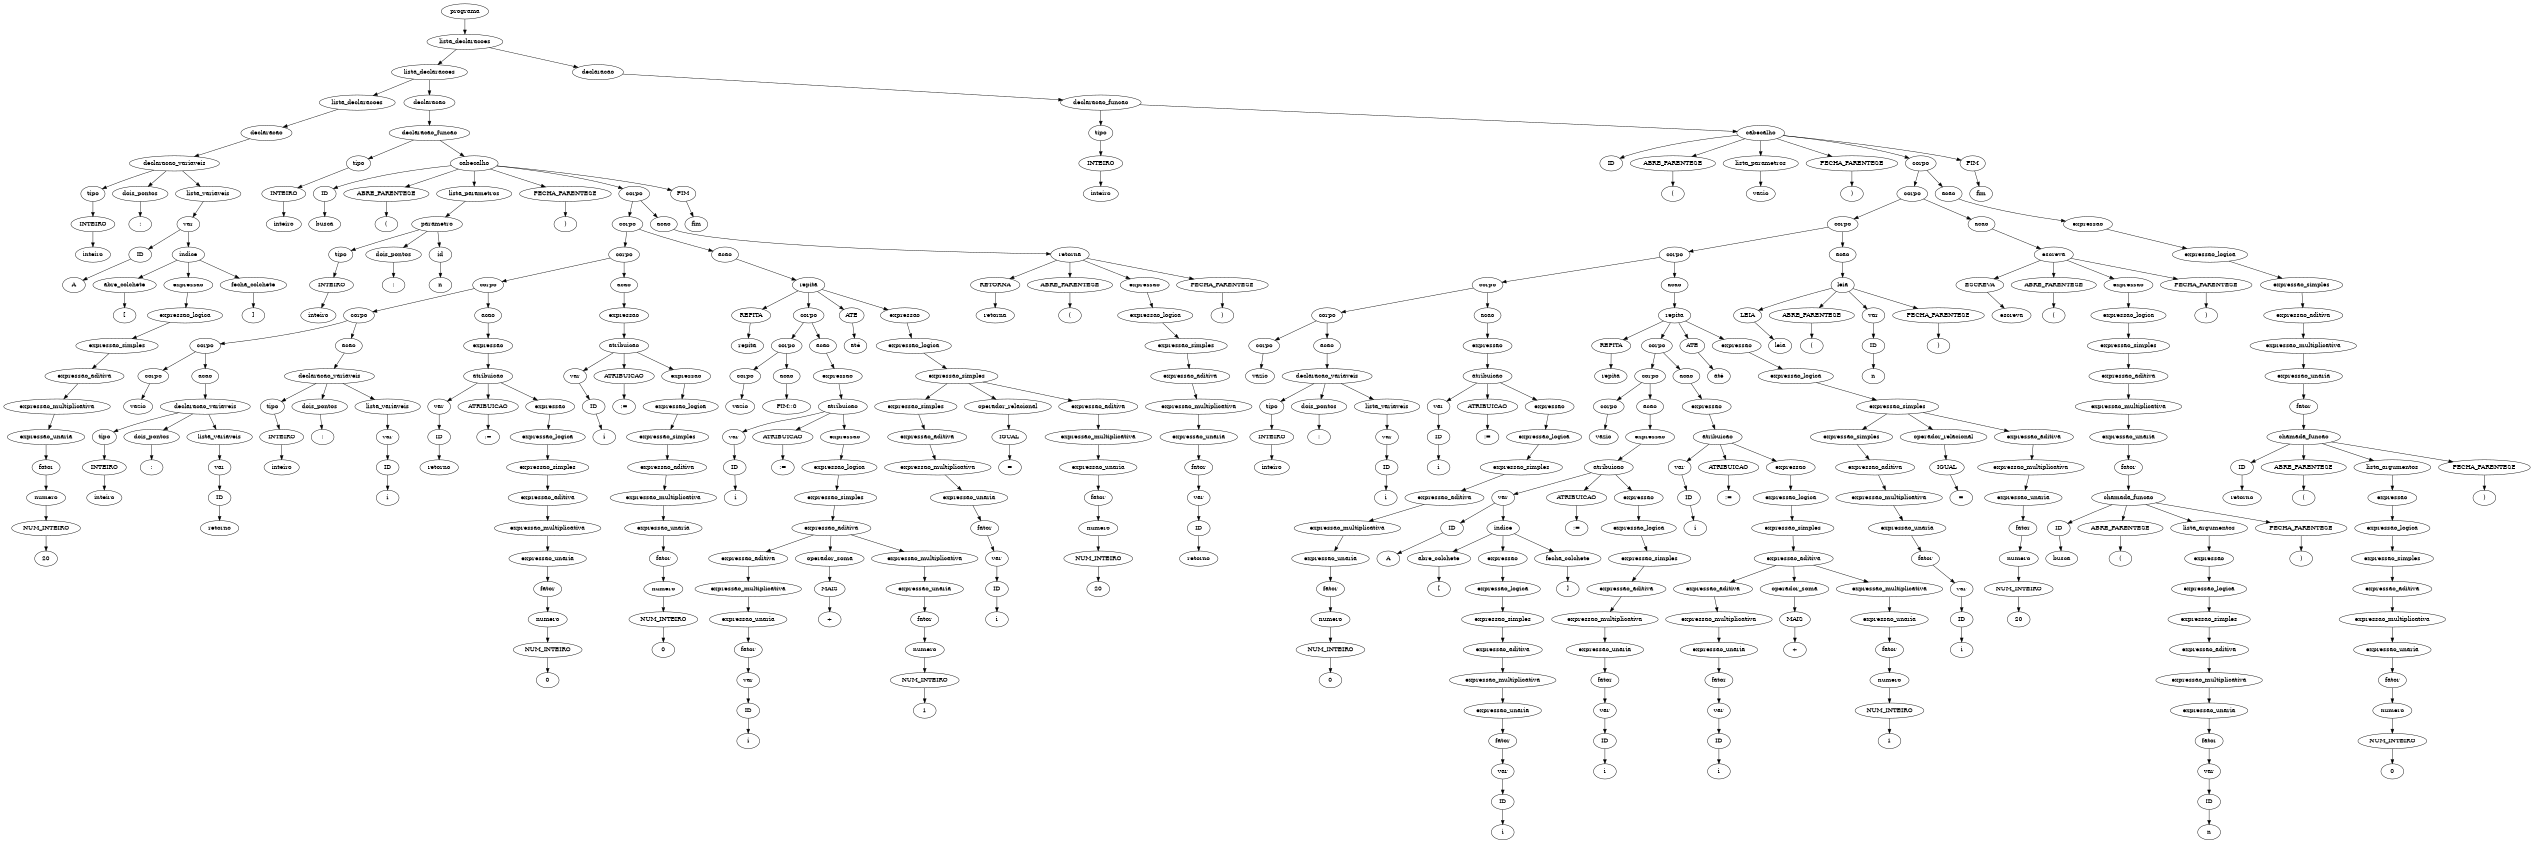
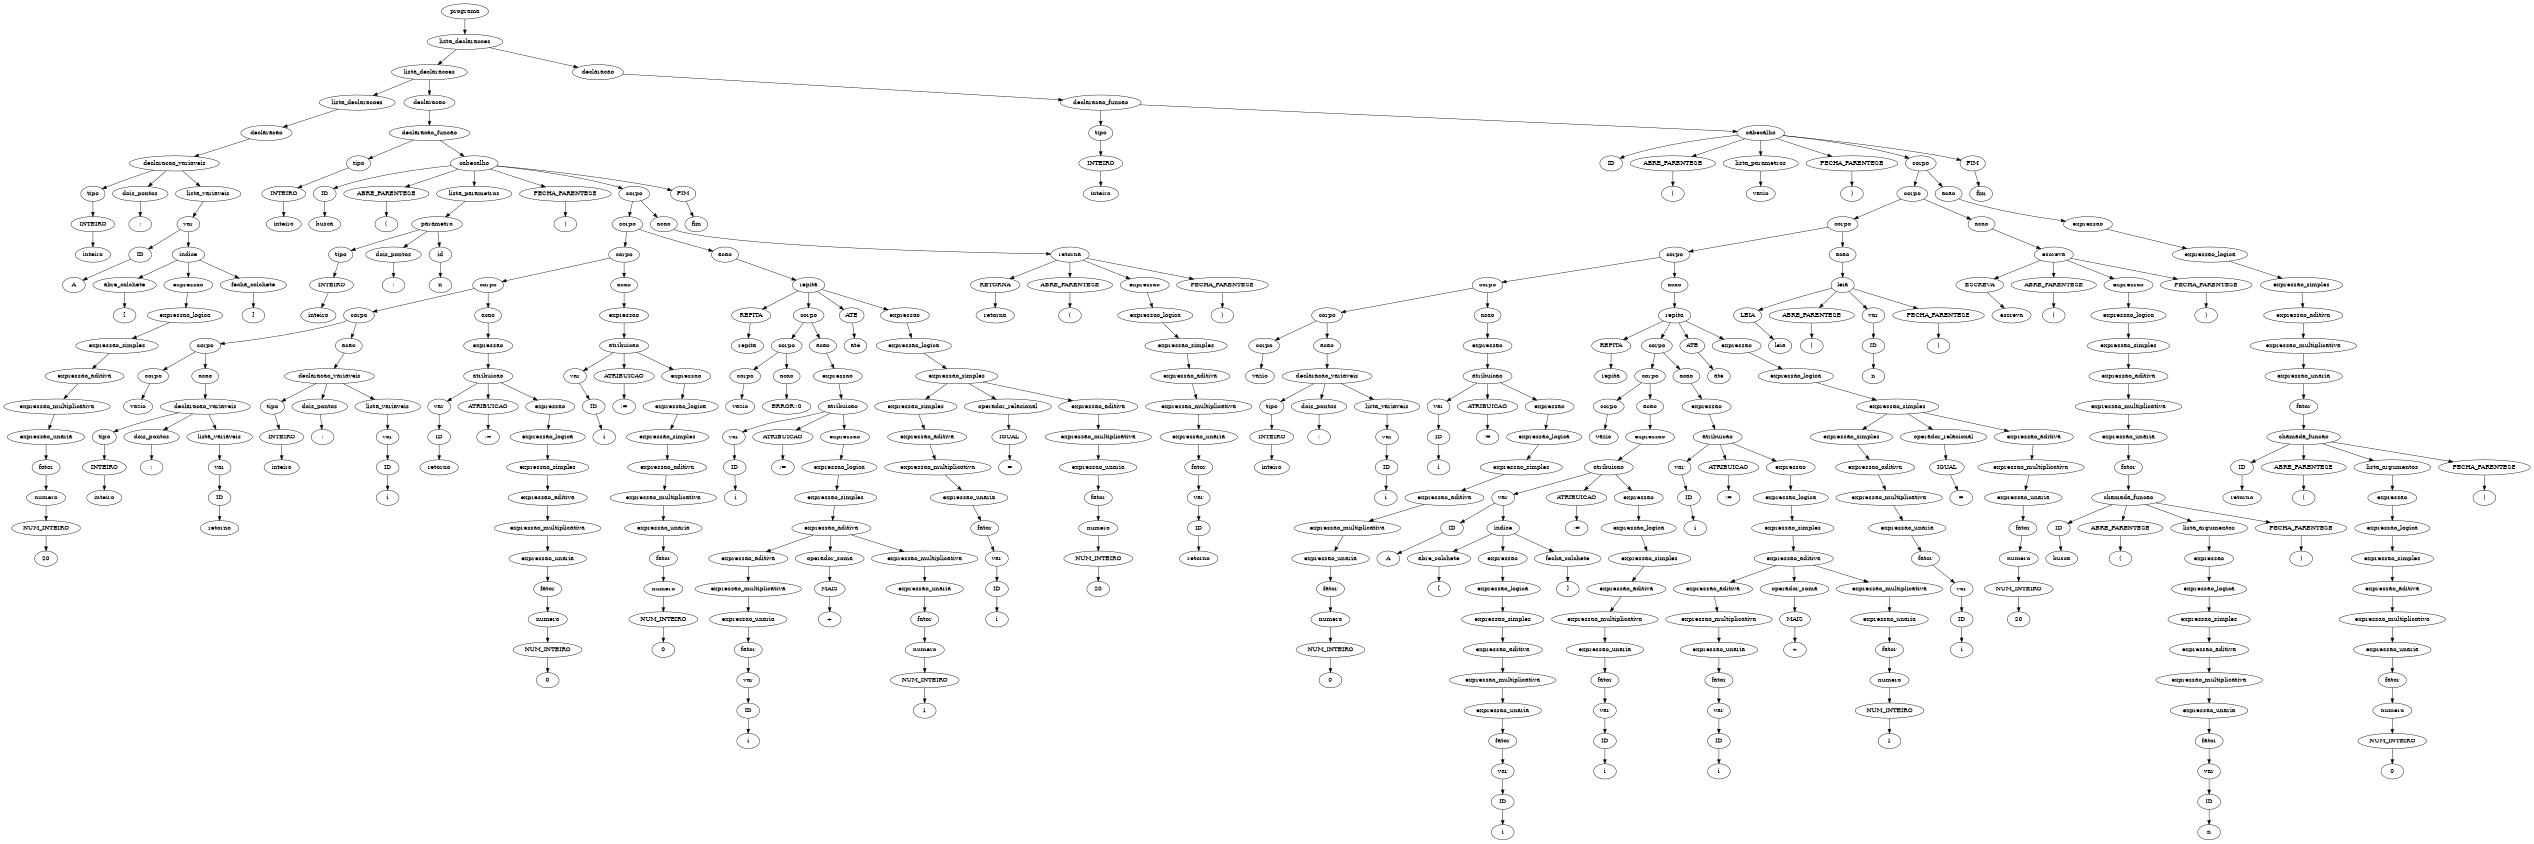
(787, 407) -> (787, 407)
